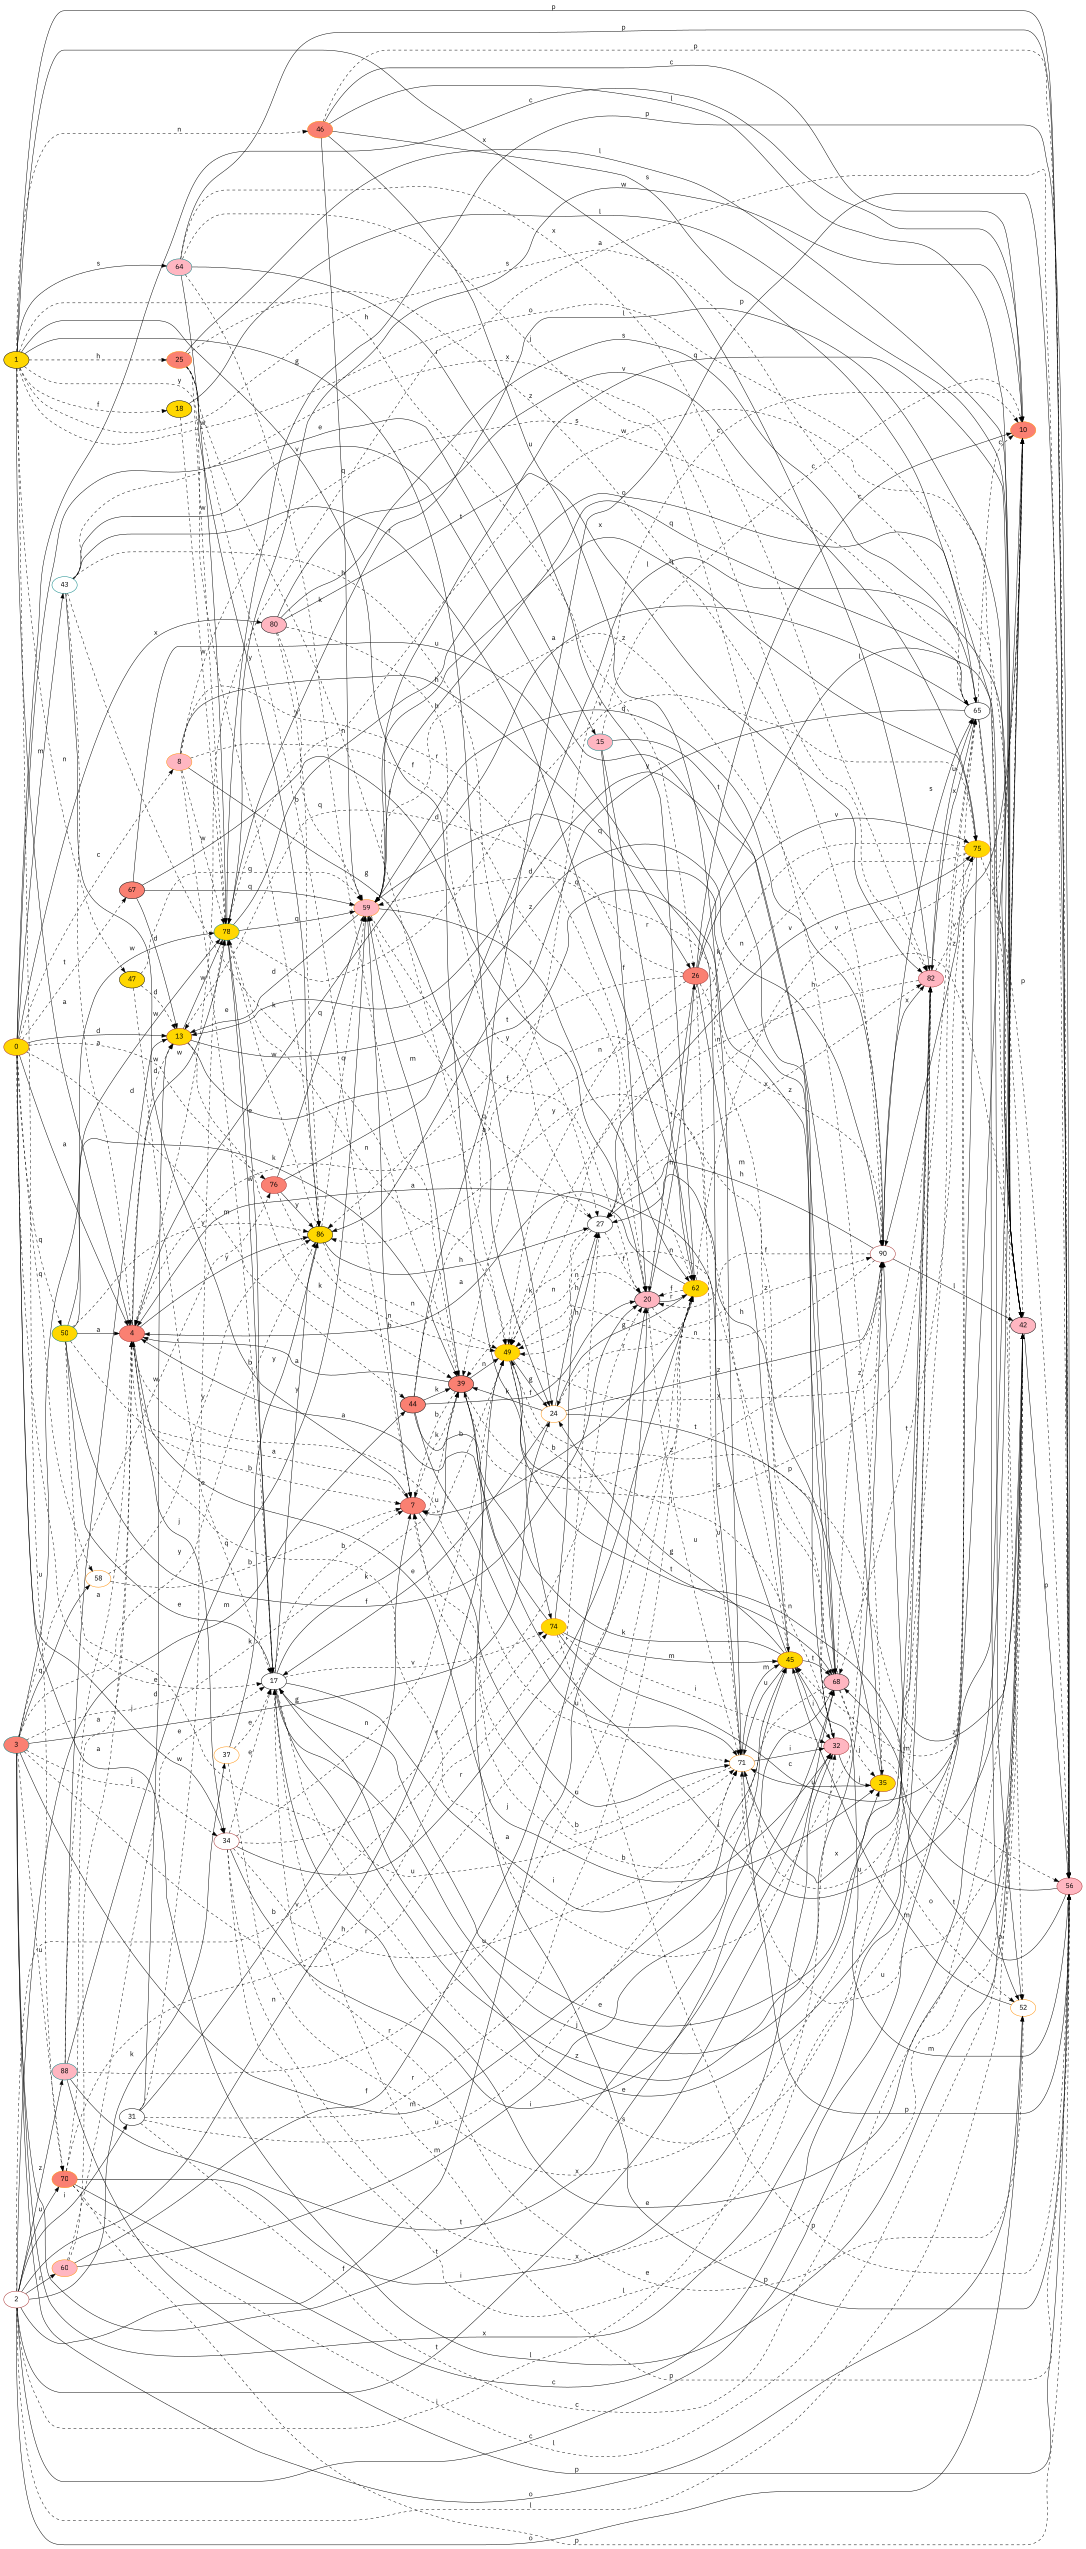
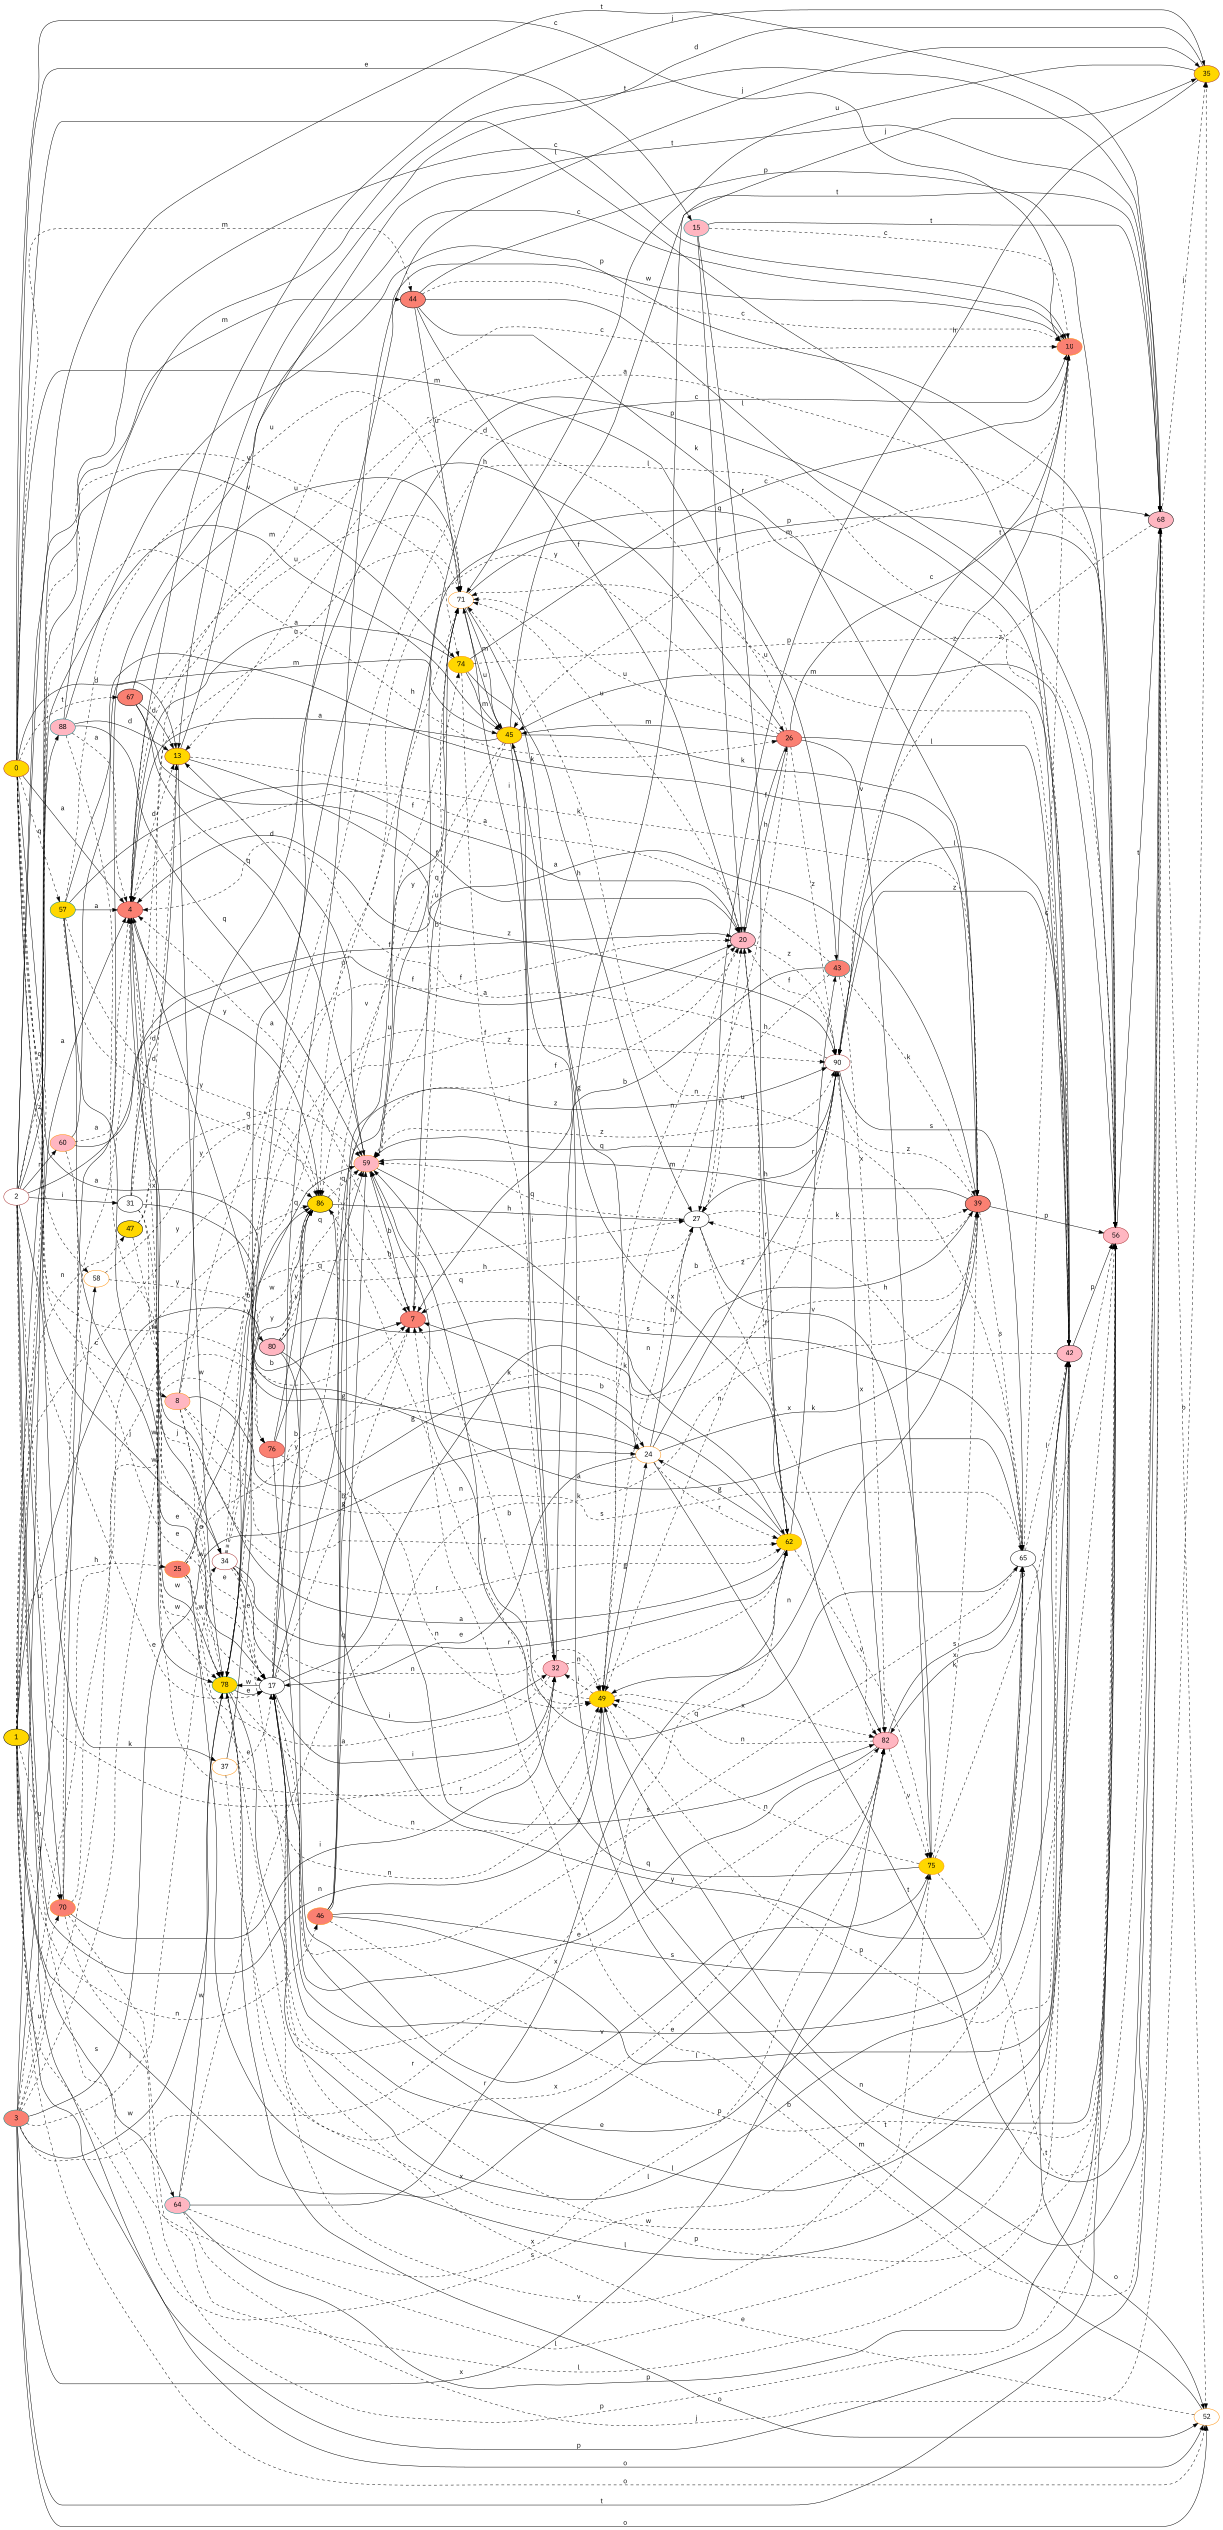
(179, 409) -> none
(65, 585) -> (837, 968)
(521, 725) -> (811, 1271)
(954, 769) -> (955, 1644)
(65, 1333) -> (63, 910)
(435, 1446) -> none
